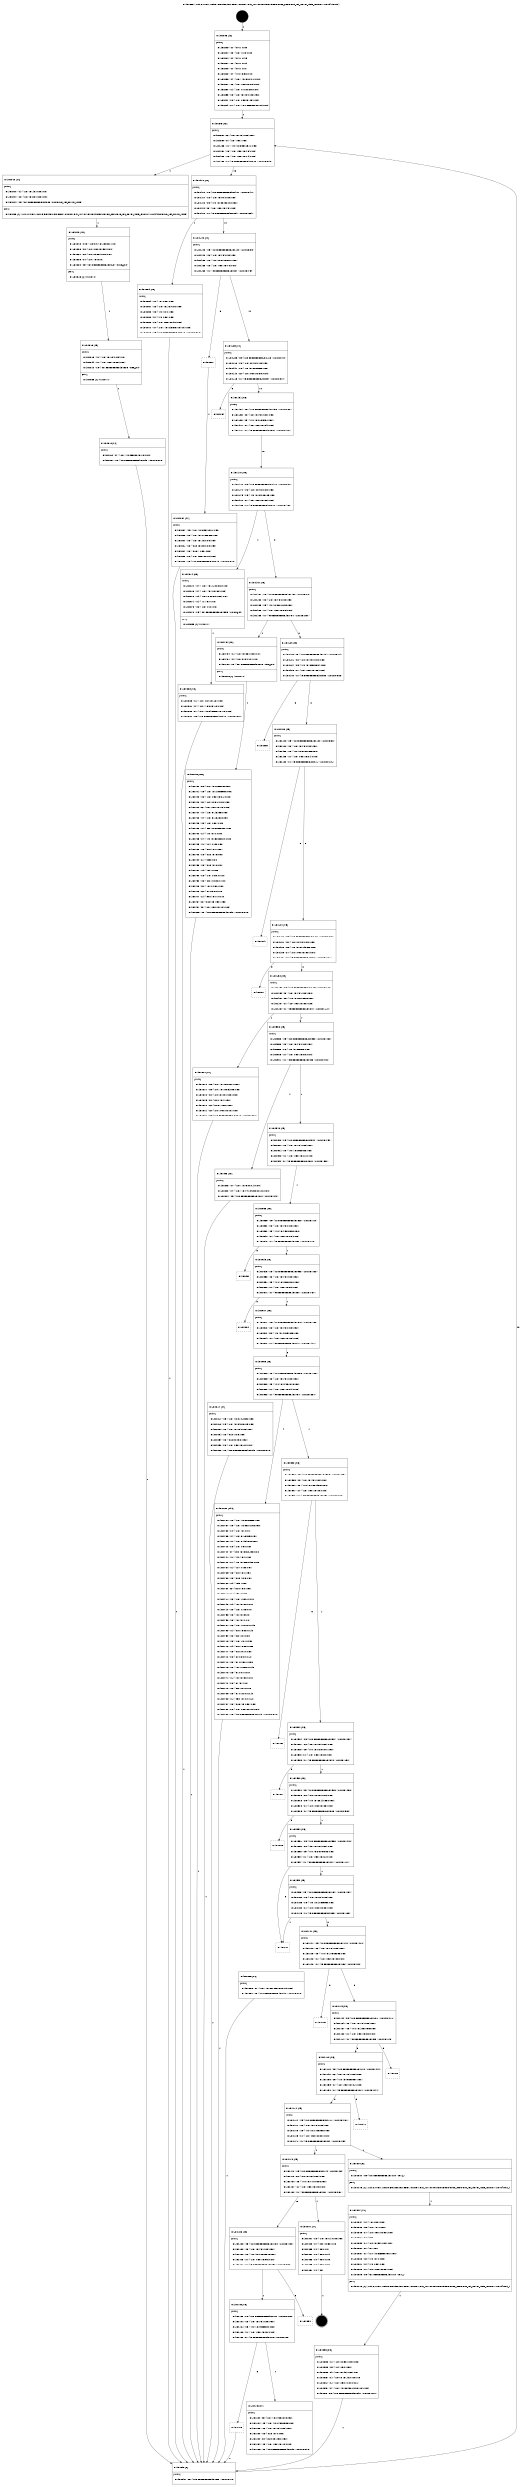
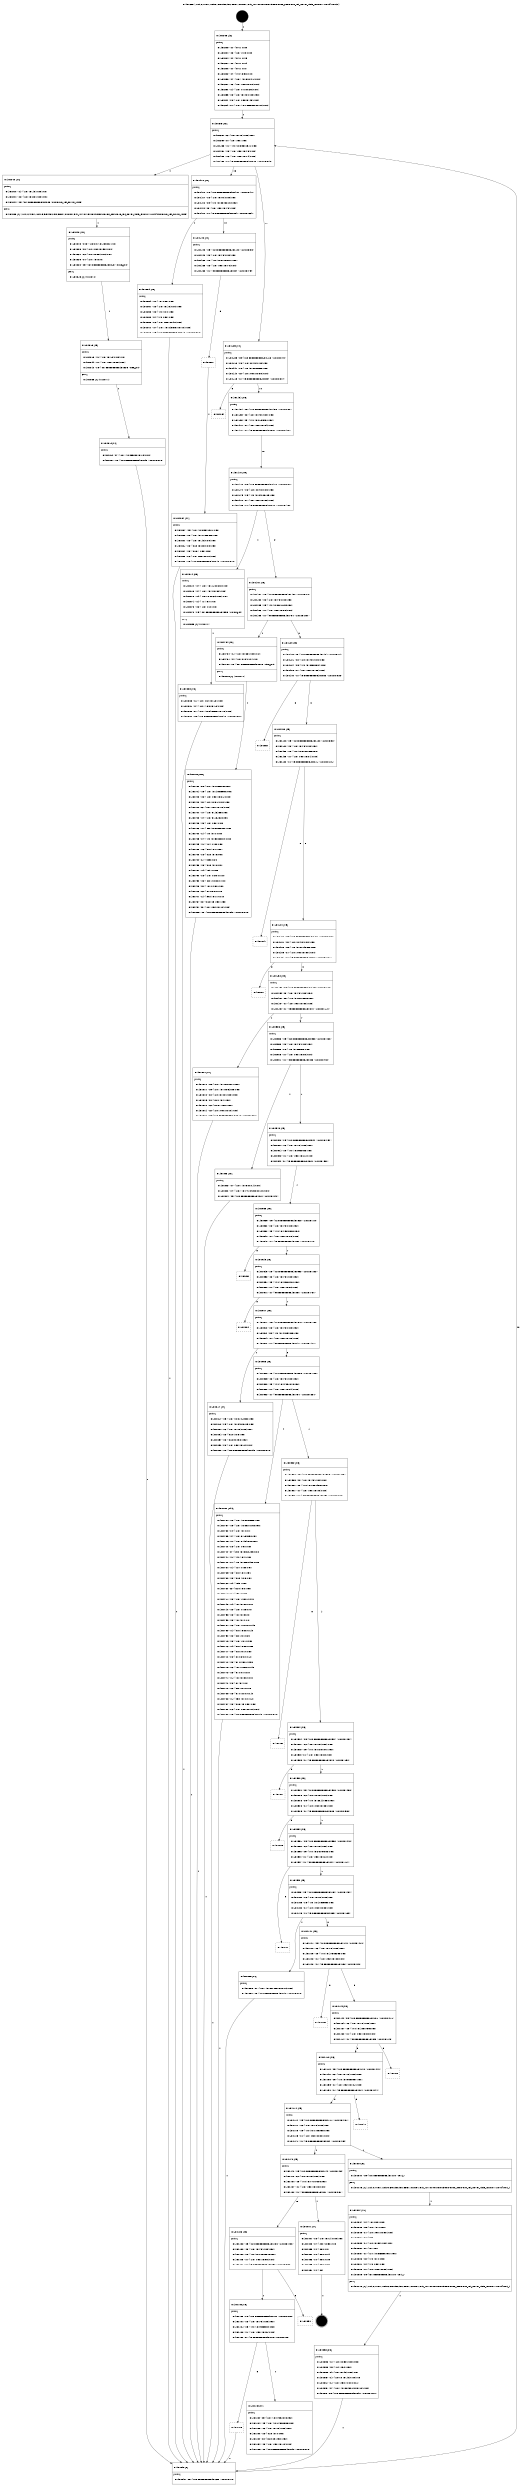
(239, 308) -> (265, 253)
none -> (245, 1373)
(285, 1929) -> (295, 1944)
